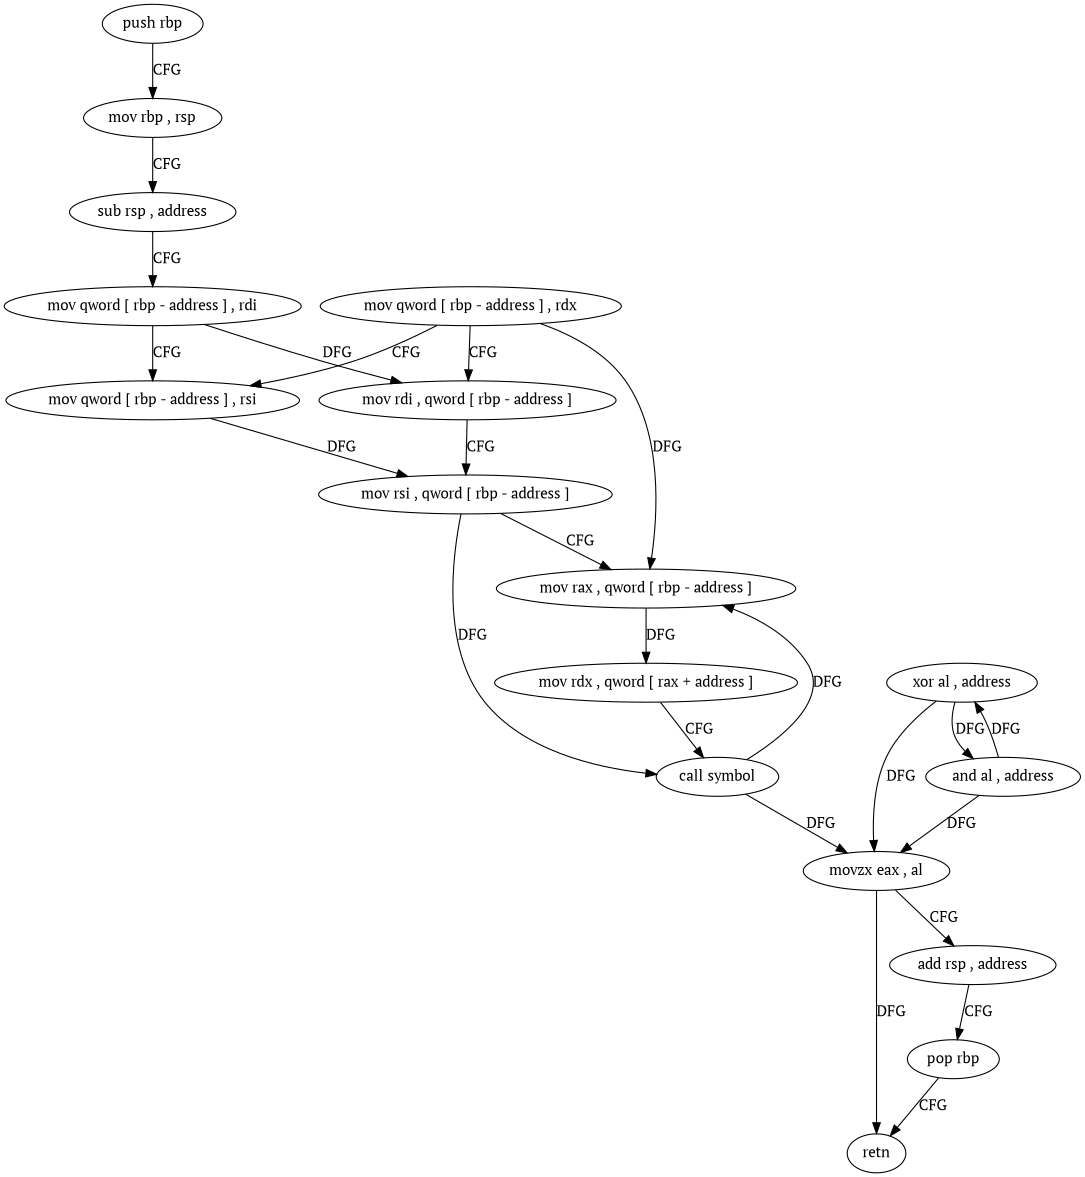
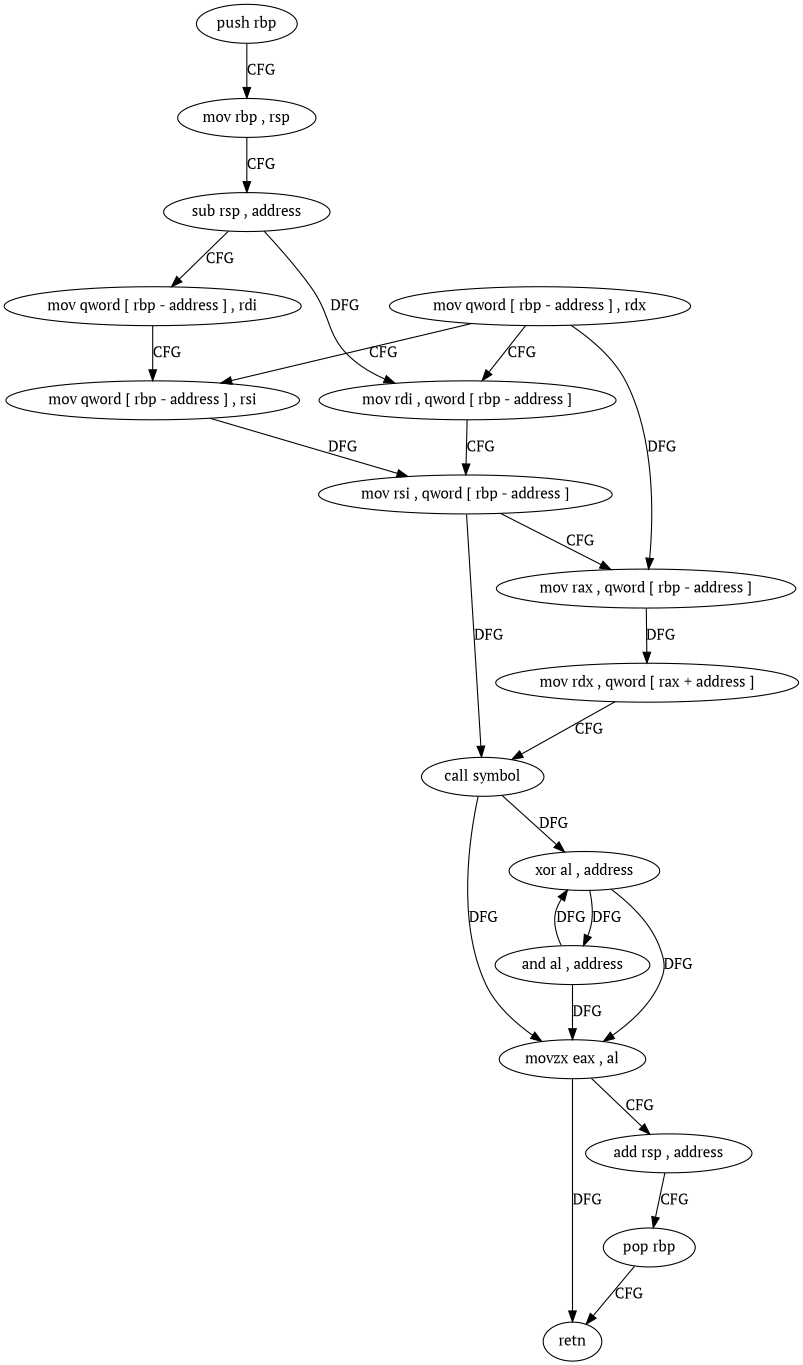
(297, 354) -> (323, 308)
(813, 679) -> (529, 820)
